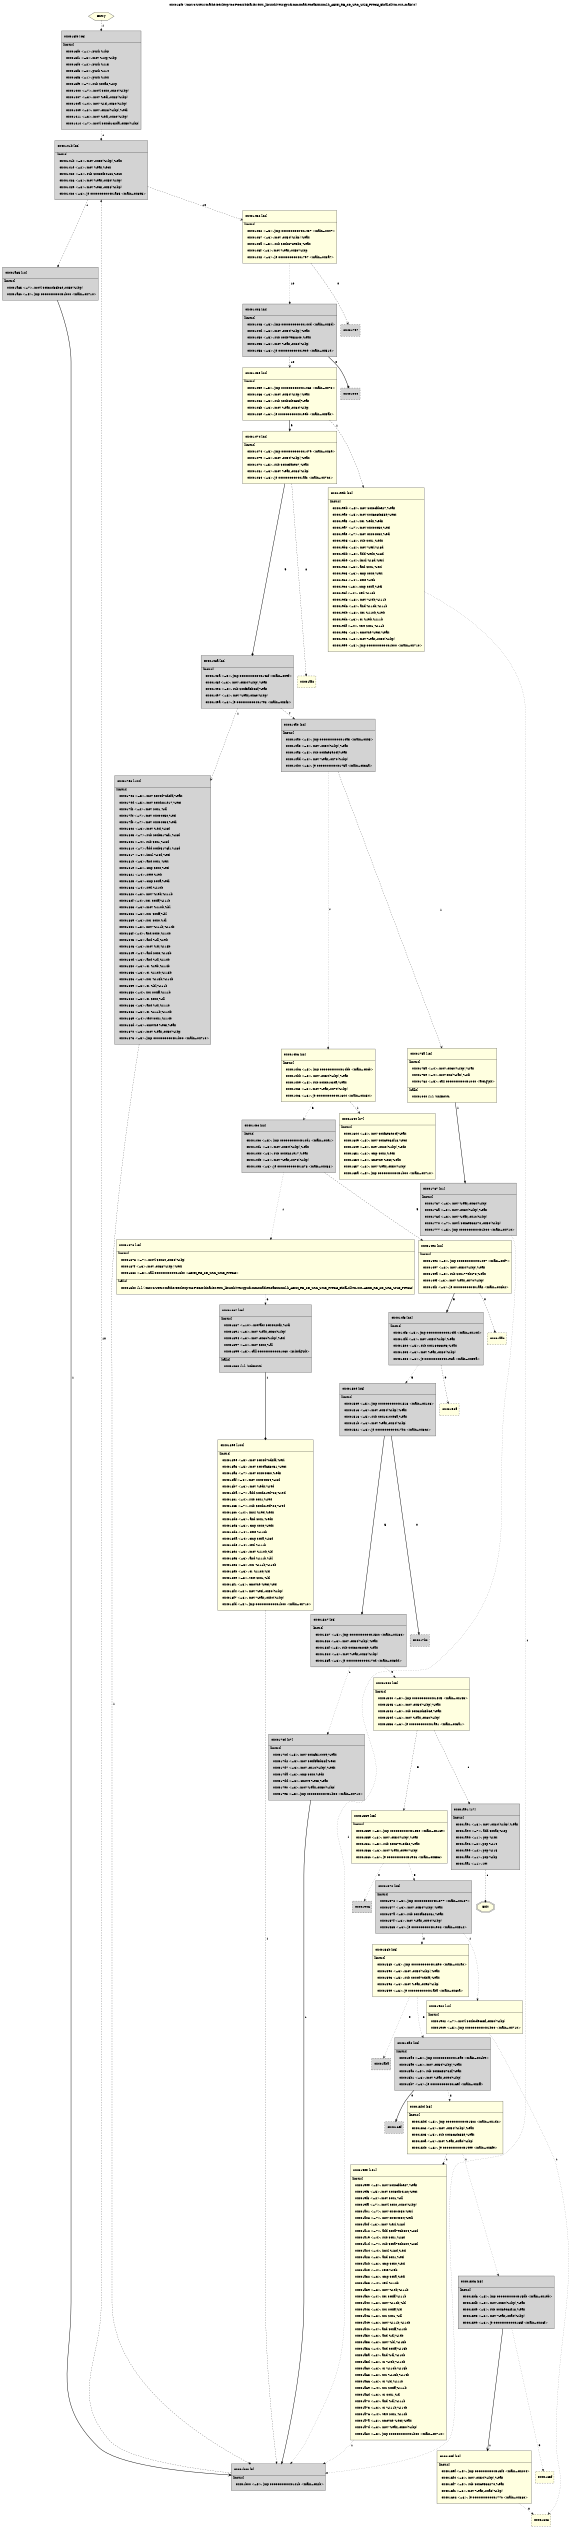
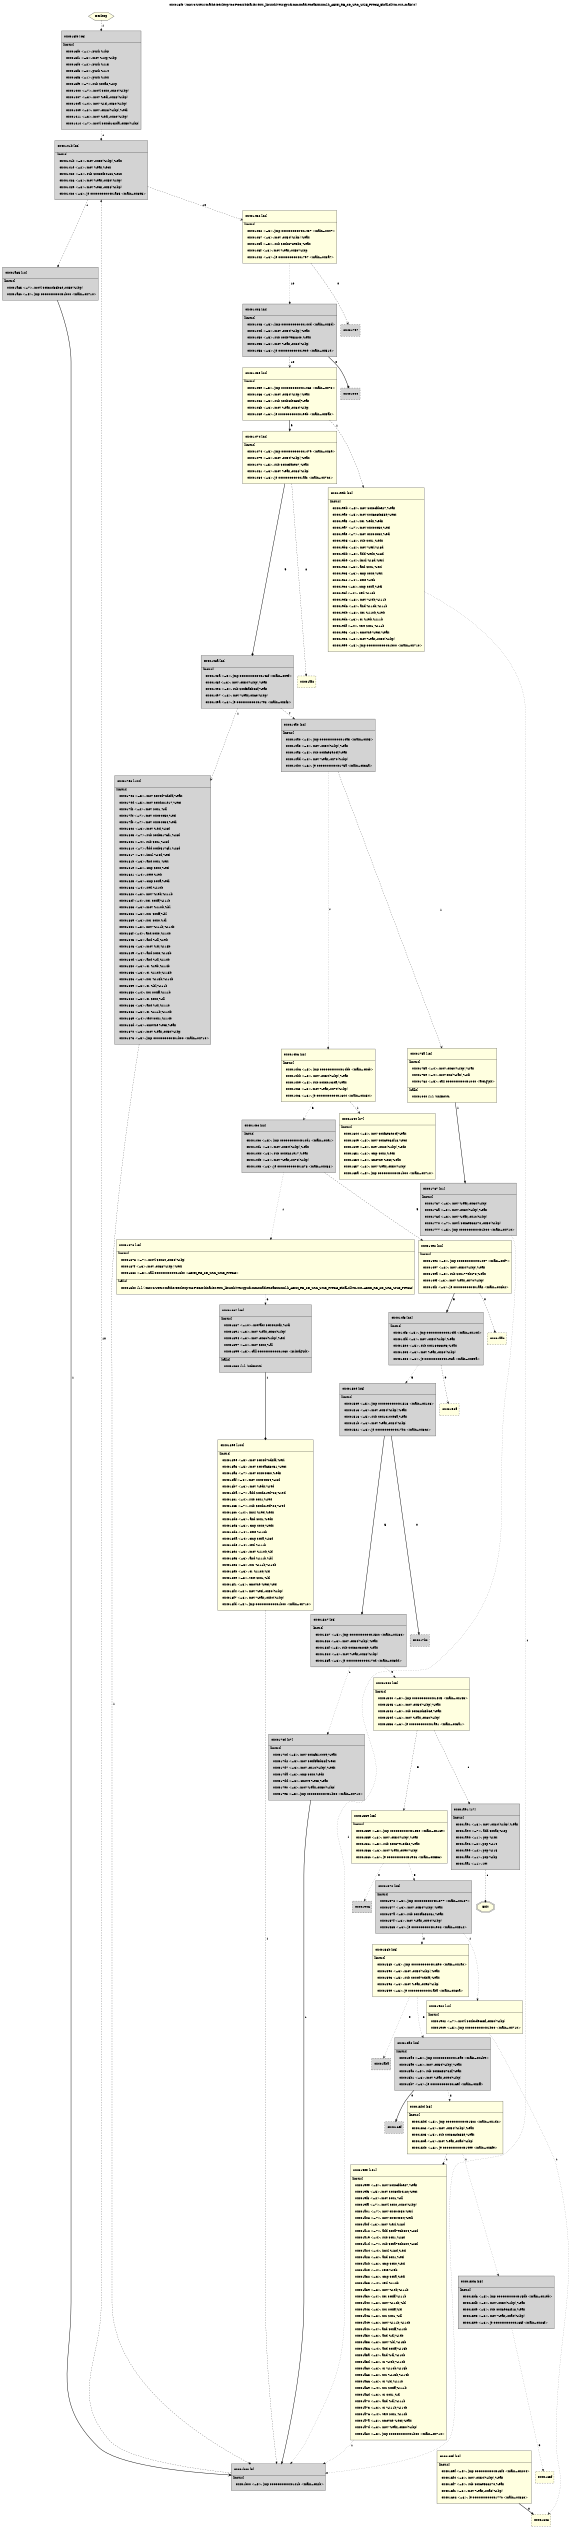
(101, 16) -> (101, 16)
(495, 2389) -> none
(525, 2508) -> (525, 2508)
